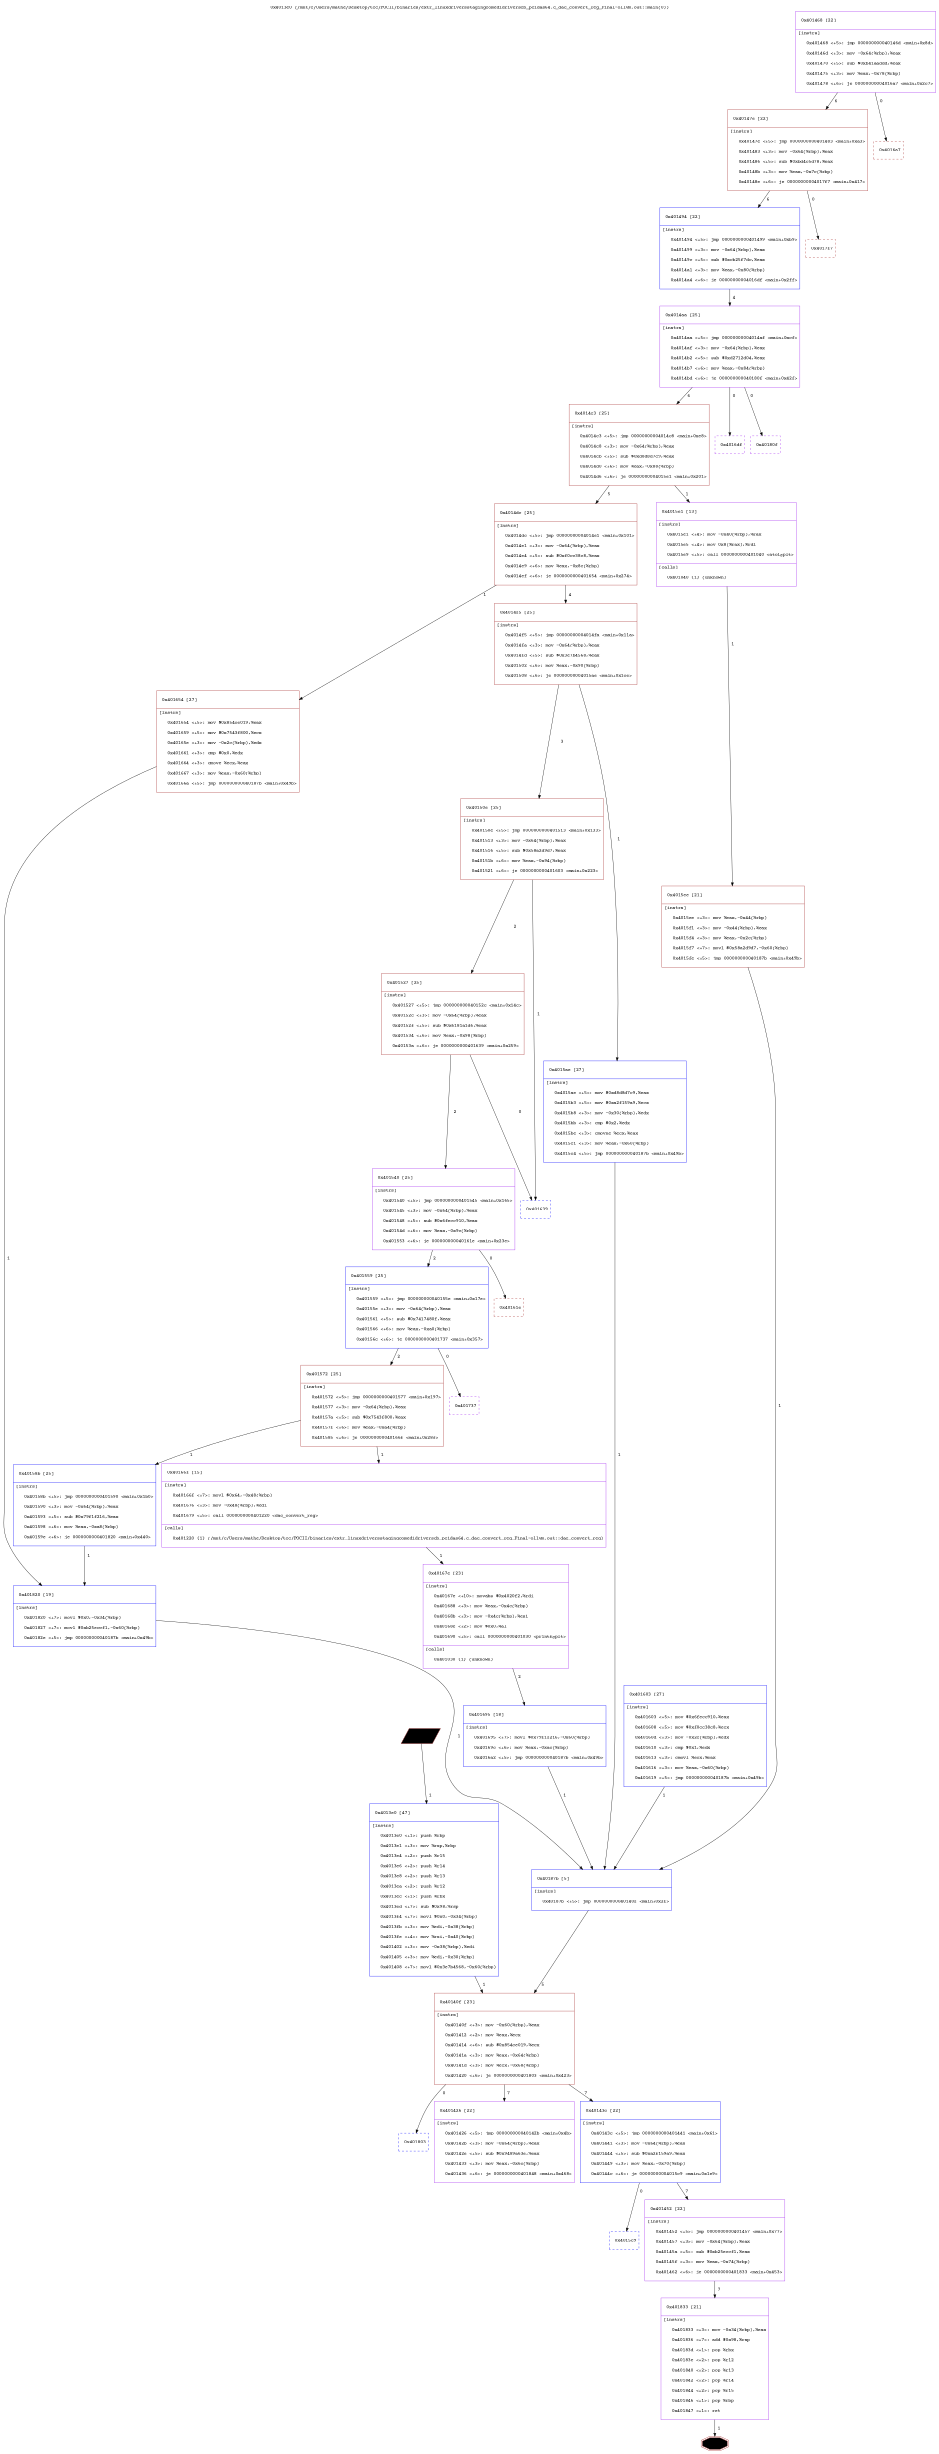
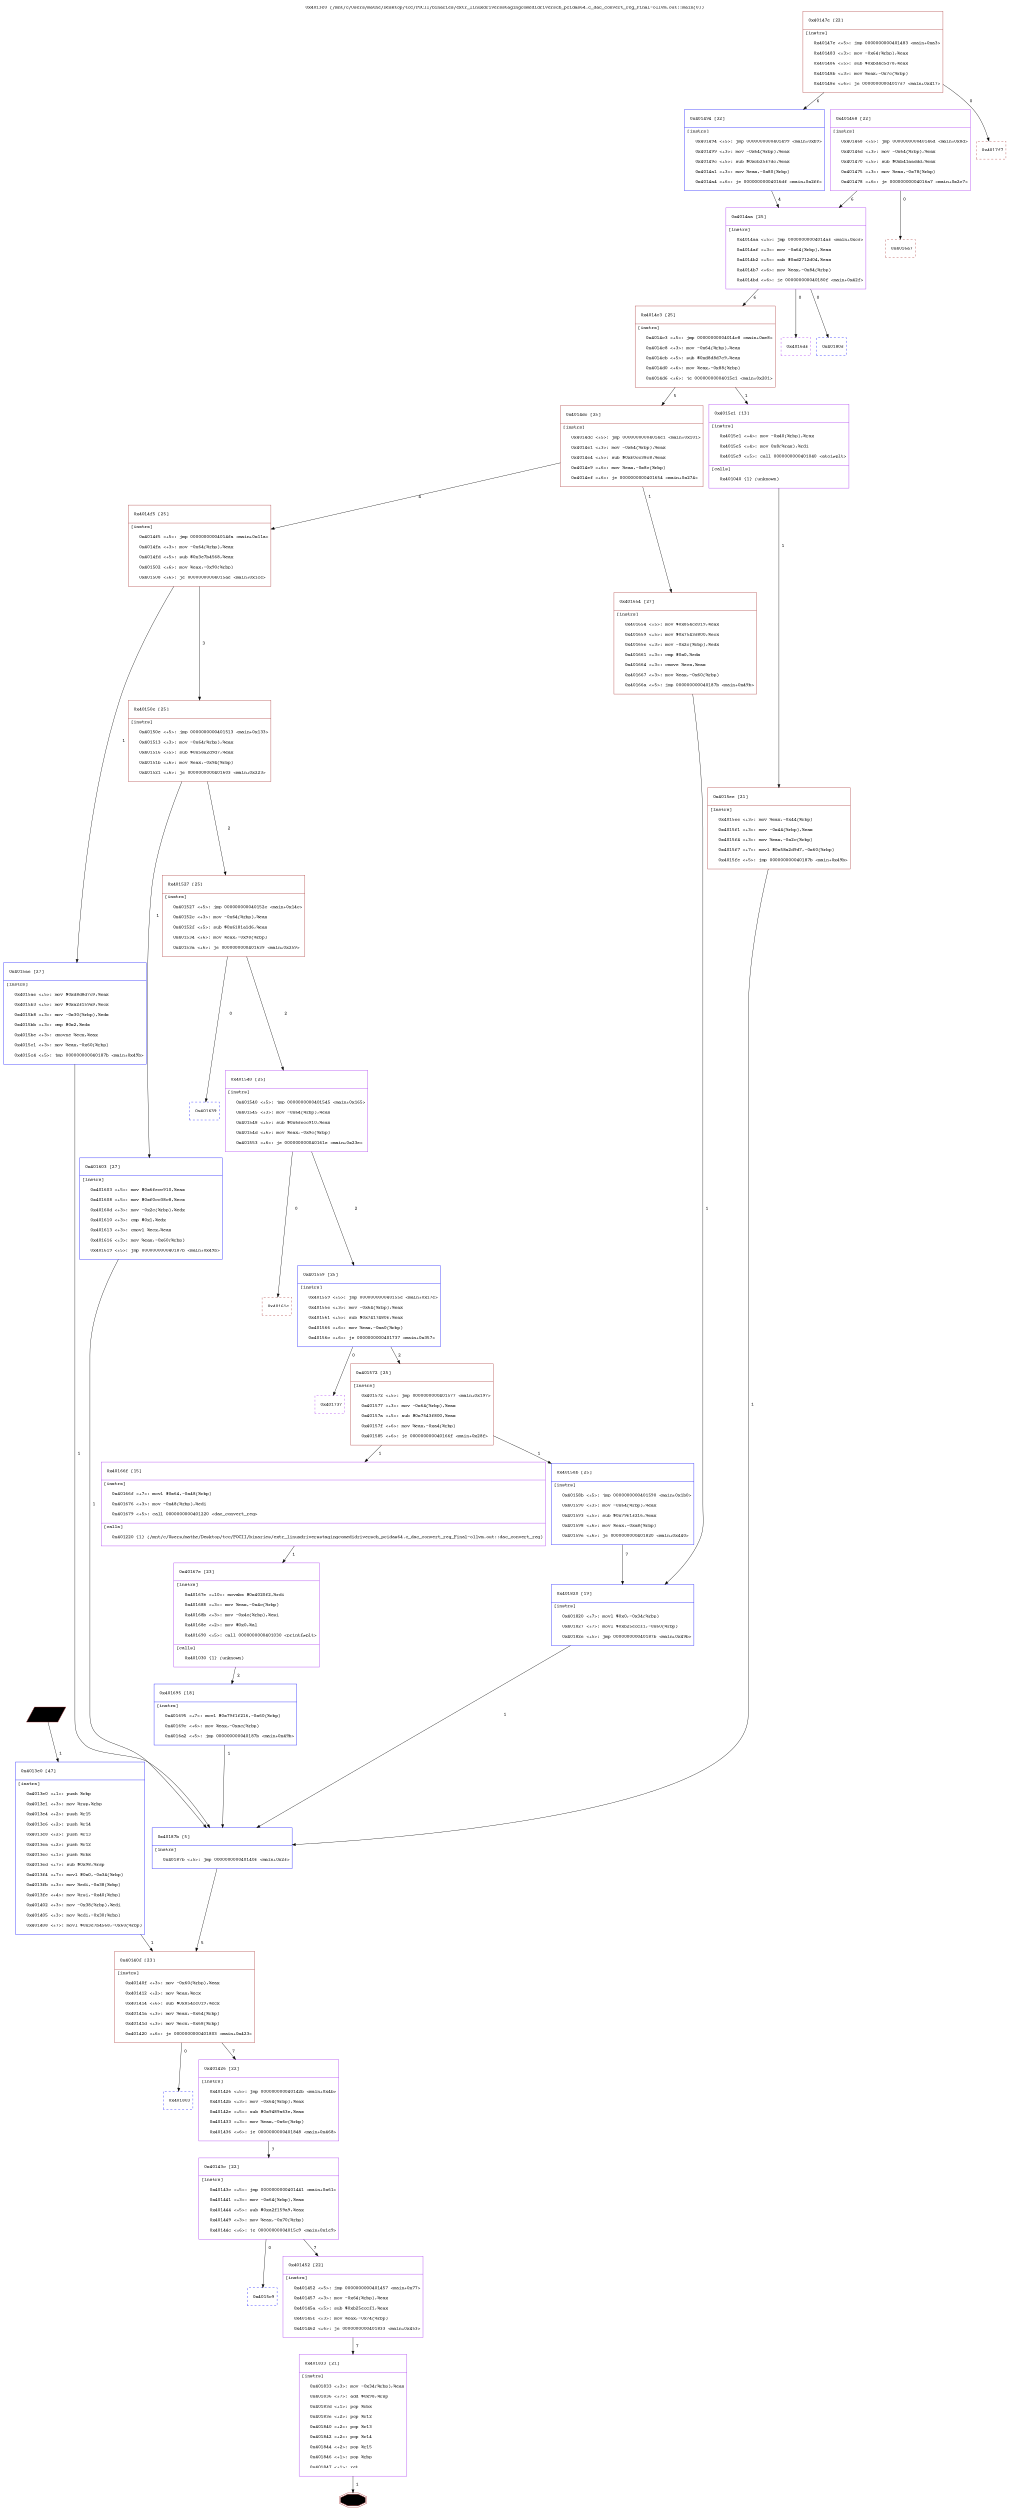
(833, 100) -> (849, 198)
(765, 445) -> (831, 347)
(534, 1038) -> (148, 966)
(87, 1556) -> (625, 1554)
(580, 2092) -> (269, 2148)
(650, 2142) -> (269, 2199)
